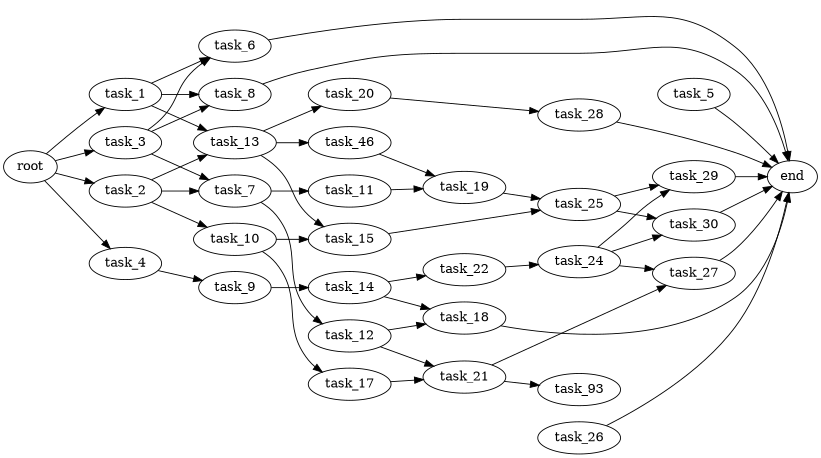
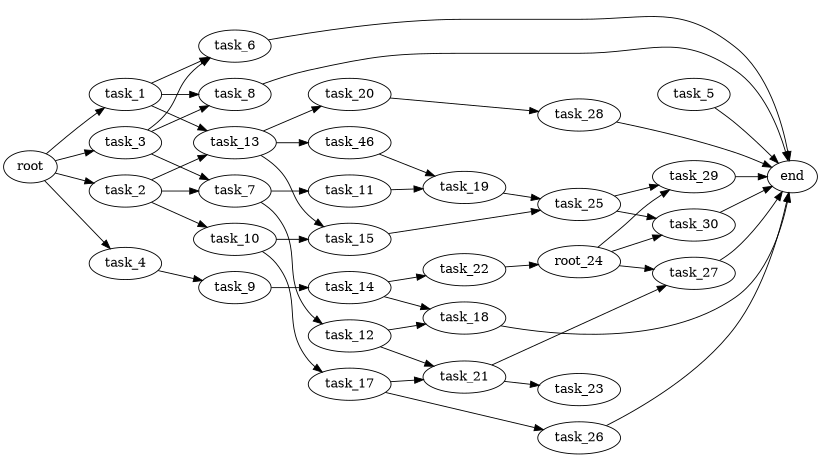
(579, 262) -> (579, 262)
(579, 390) -> (579, 390)
none -> (460, 410)
